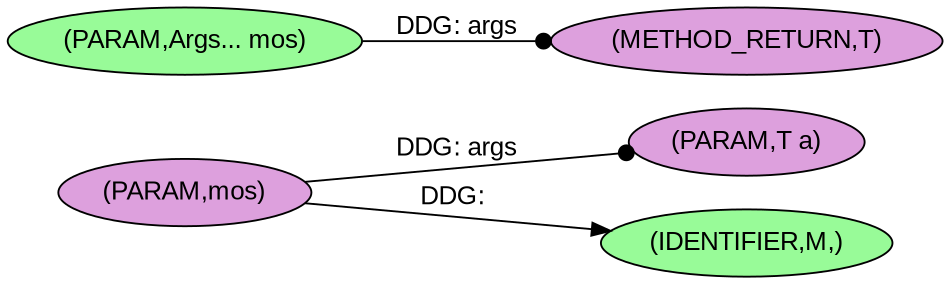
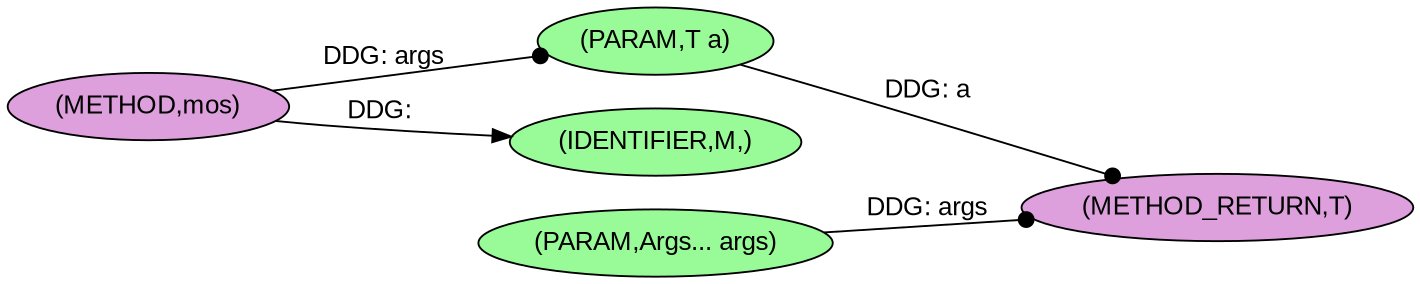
(185, 41) -> (656, 243)
none -> (923, 118)
(747, 142) -> (656, 41)
(185, 193) -> (148, 107)
